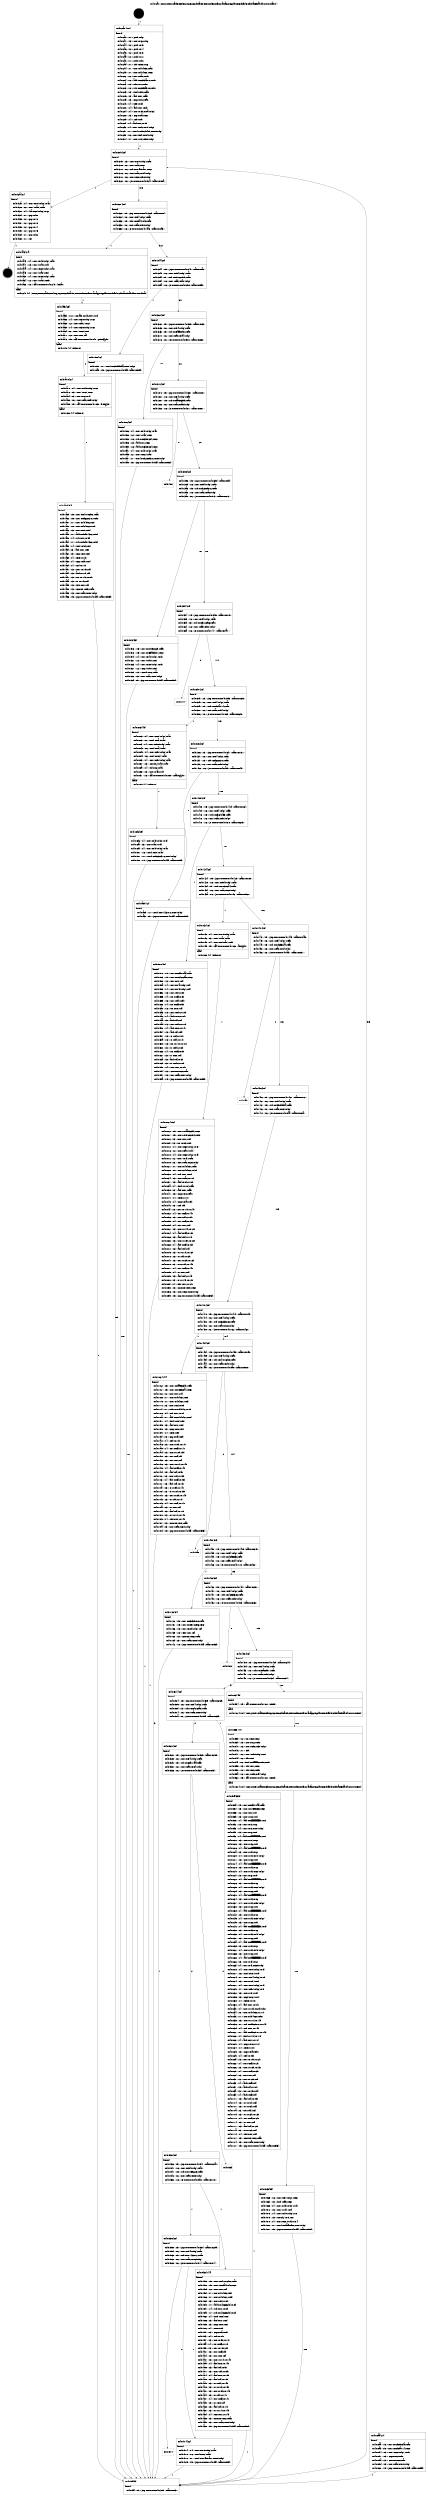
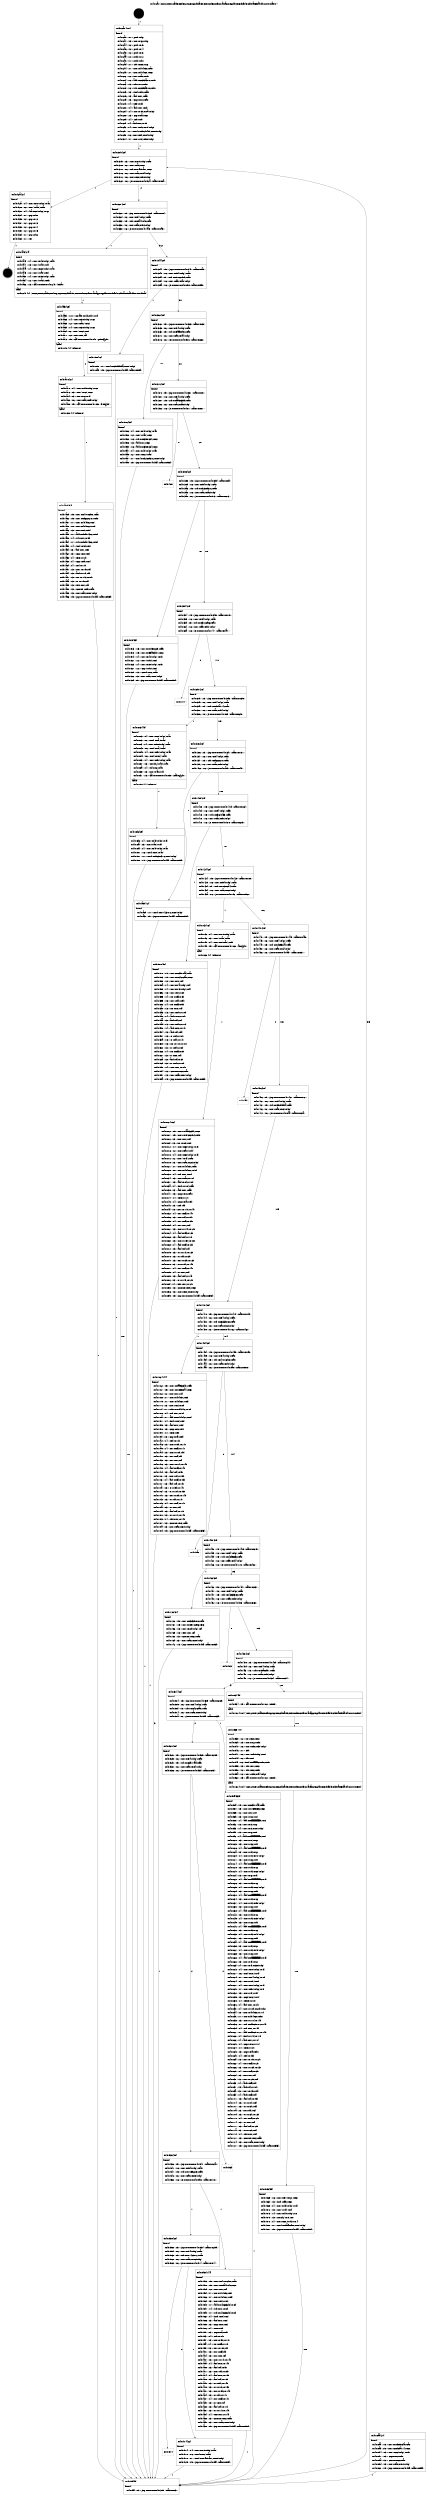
(141, 188) -> (141, 188)
(116, 1318) -> (116, 1318)
